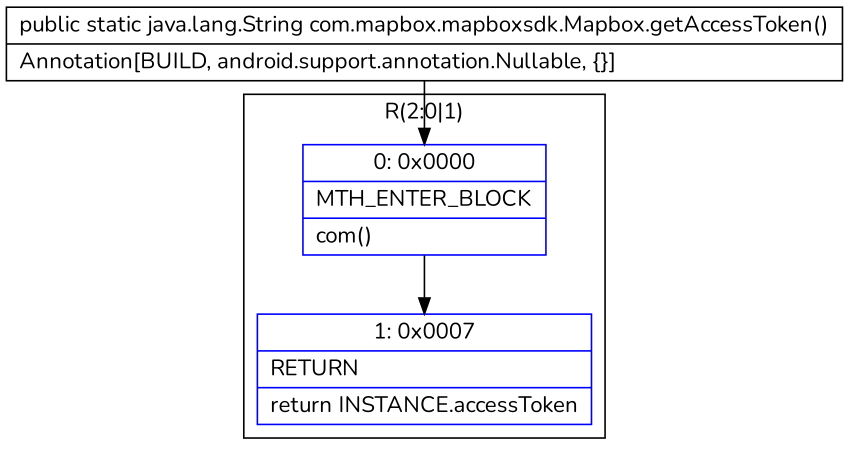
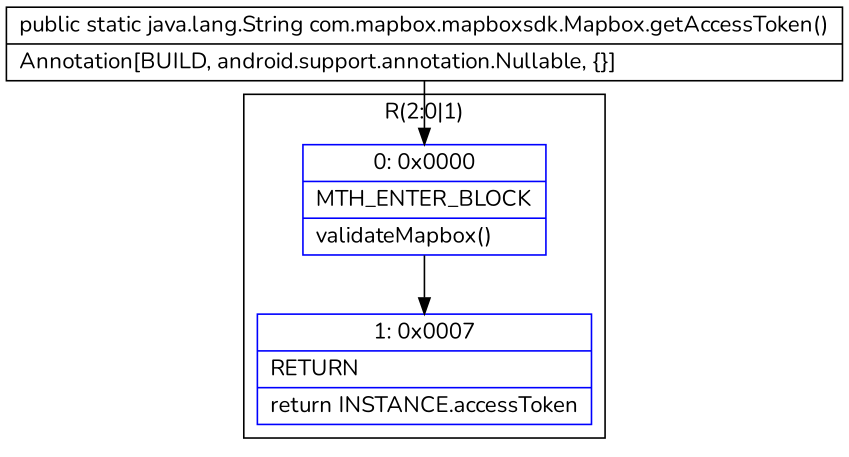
(345, 236) -> (404, 236)
